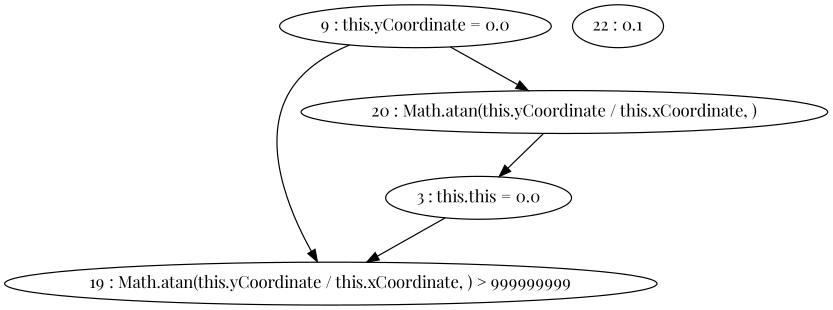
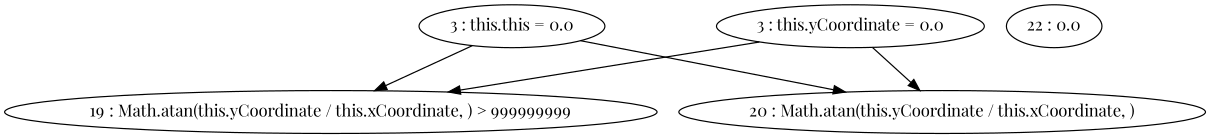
(415, 26) -> (850, 26)
(618, 26) -> (1054, 26)
(526, 151) -> (707, 65)
